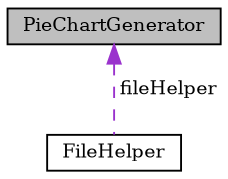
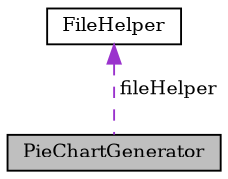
(114, 99) -> (114, 99)
